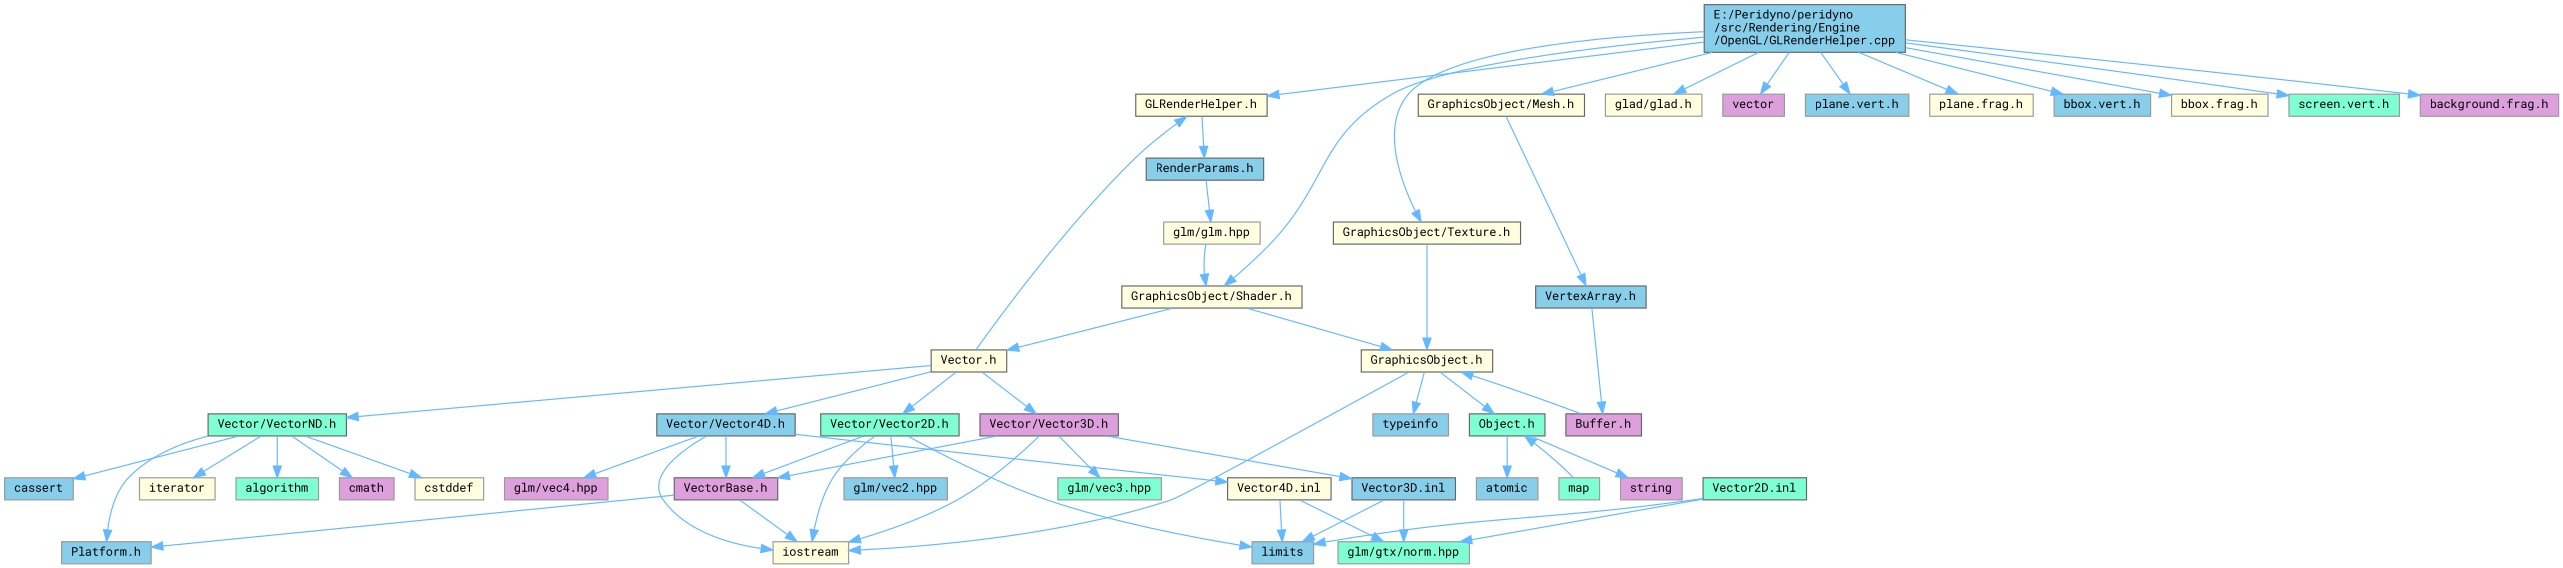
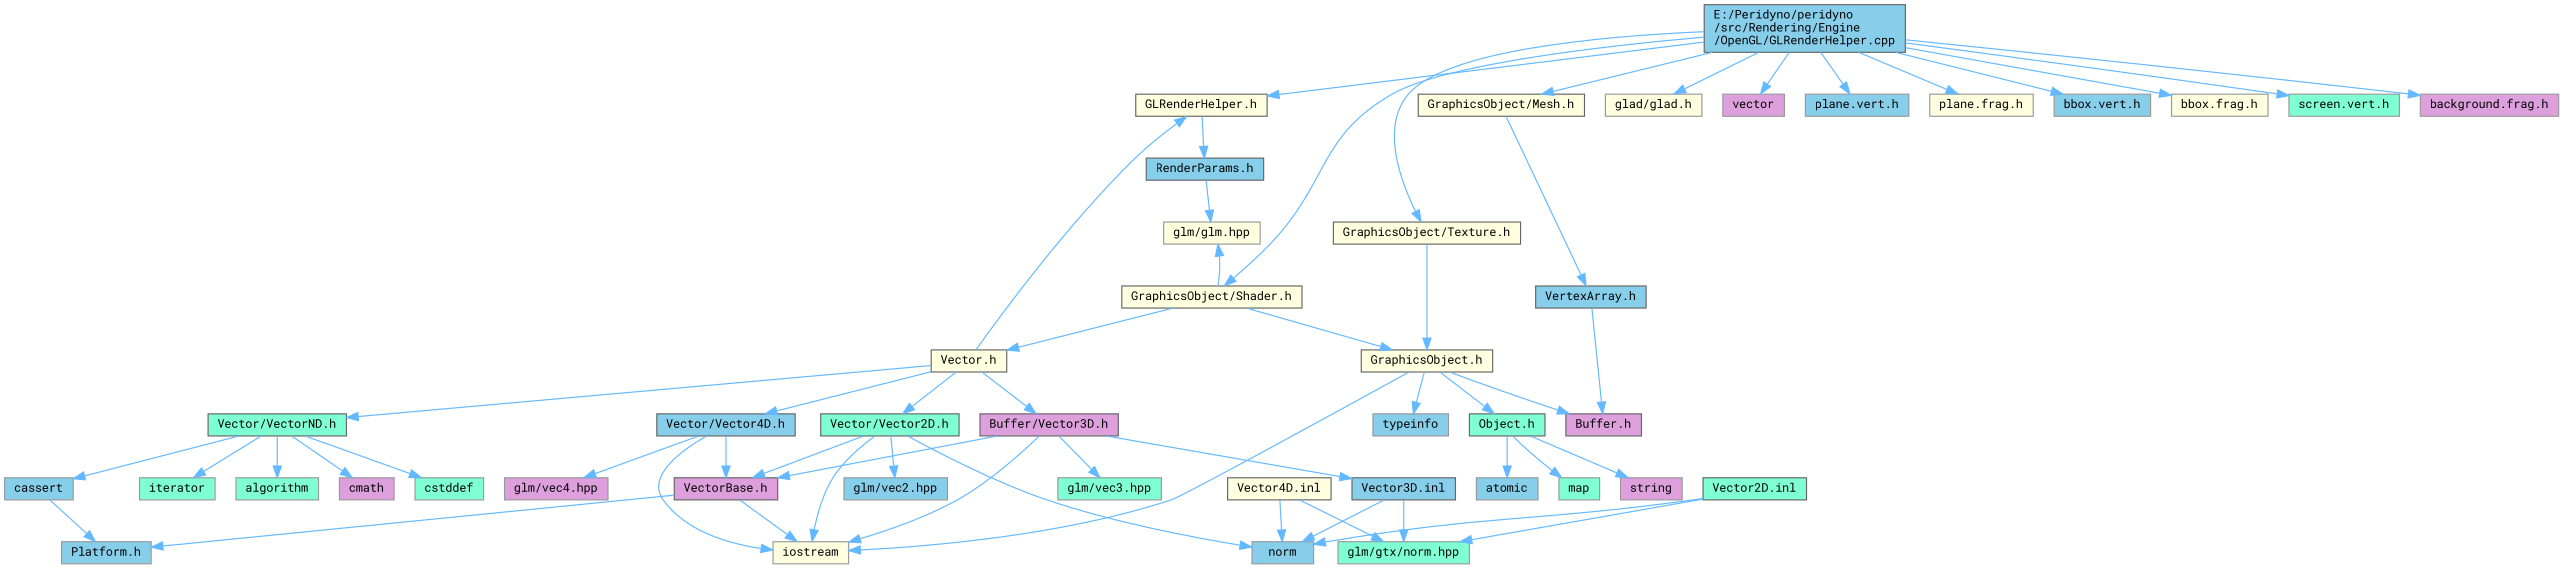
(1204, 259) -> (1220, 271)
(1527, 394) -> (1503, 391)
(1049, 425) -> (1049, 425)
(995, 457) -> none
(1554, 460) -> (1532, 454)
(135, 471) -> (68, 517)
(177, 489) -> (177, 489)
(449, 489) -> (449, 489)
(1283, 553) -> (1283, 553)
